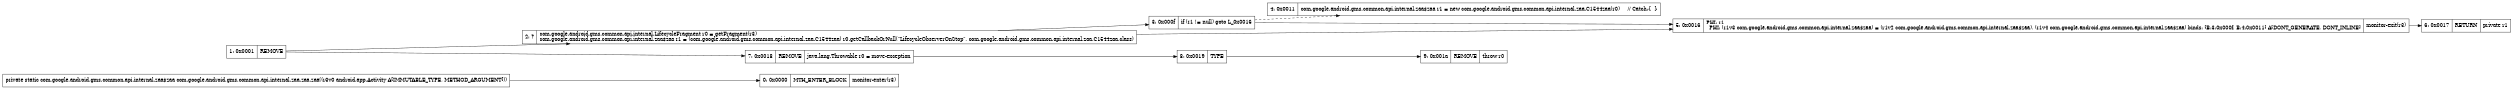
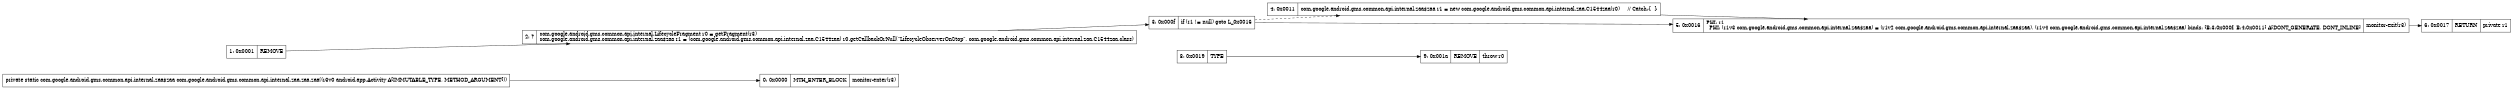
(1403, 32) -> (1732, 17)
(829, 57) -> none
